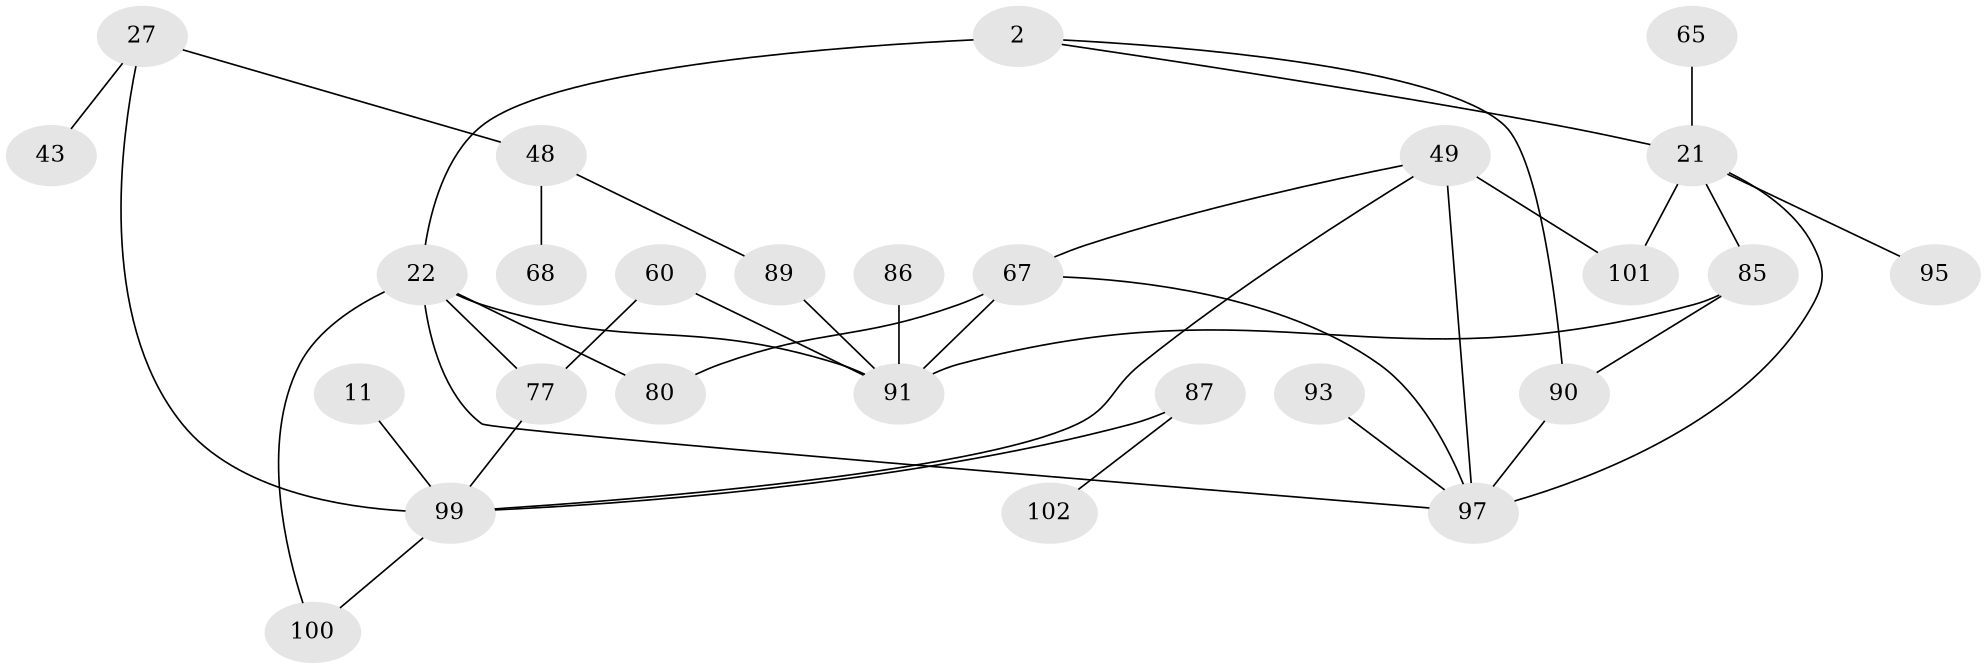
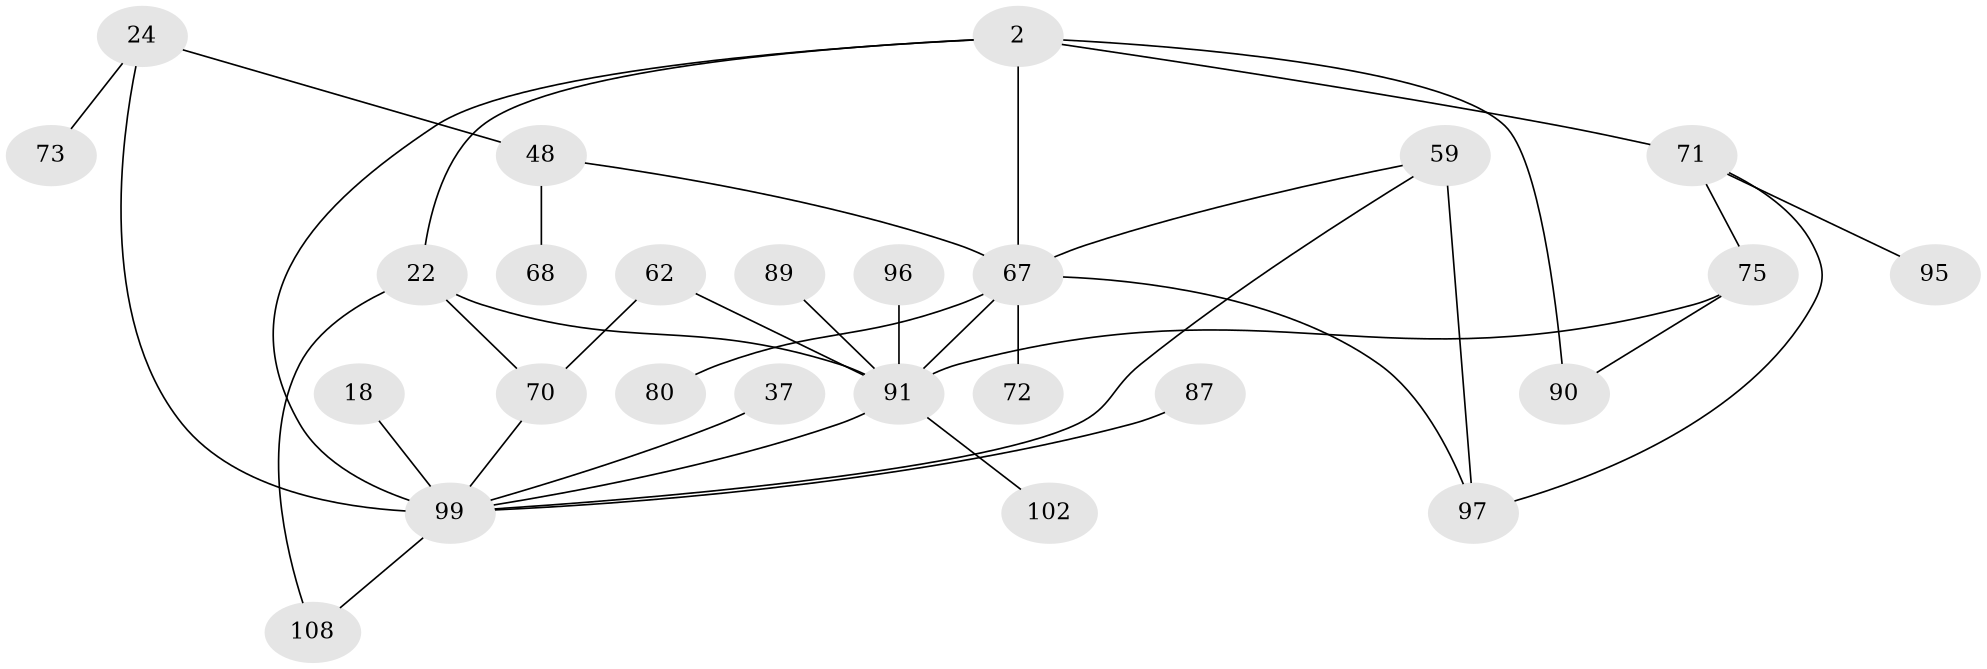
(142, 36) -> (142, 36)
(1692, 36) -> none
none -> (455, 117)
(51, 156) -> (51, 156)
none -> (1018, 156)
(1445, 156) -> (1445, 156)
(1692, 156) -> (1692, 156)
(661, 215) -> (787, 199)
(661, 275) -> (661, 275)
(899, 275) -> (899, 275)
(1631, 275) -> none
(1753, 275) -> (1753, 275)
(541, 334) -> none
(359, 394) -> (359, 394)
(541, 394) -> (541, 394)
none -> (780, 394)
none -> (1018, 394)
(1319, 394) -> none
(1125, 453) -> (962, 444)
(1519, 454) -> none
(861, 460) -> none
none -> (682, 468)
(313, 632) -> (313, 632)
